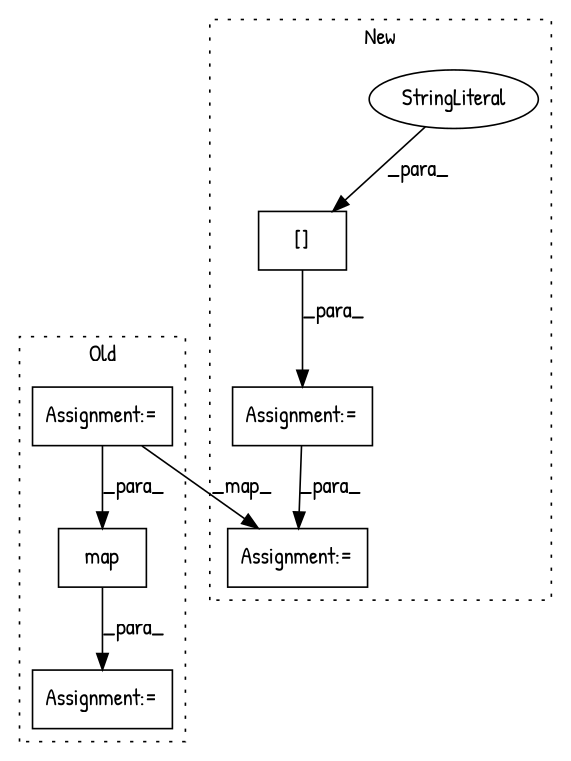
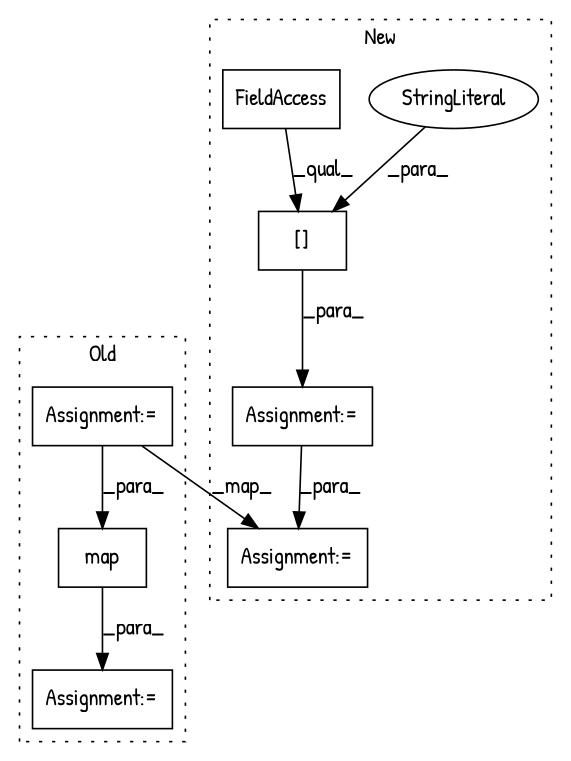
none -> (281, 99)
